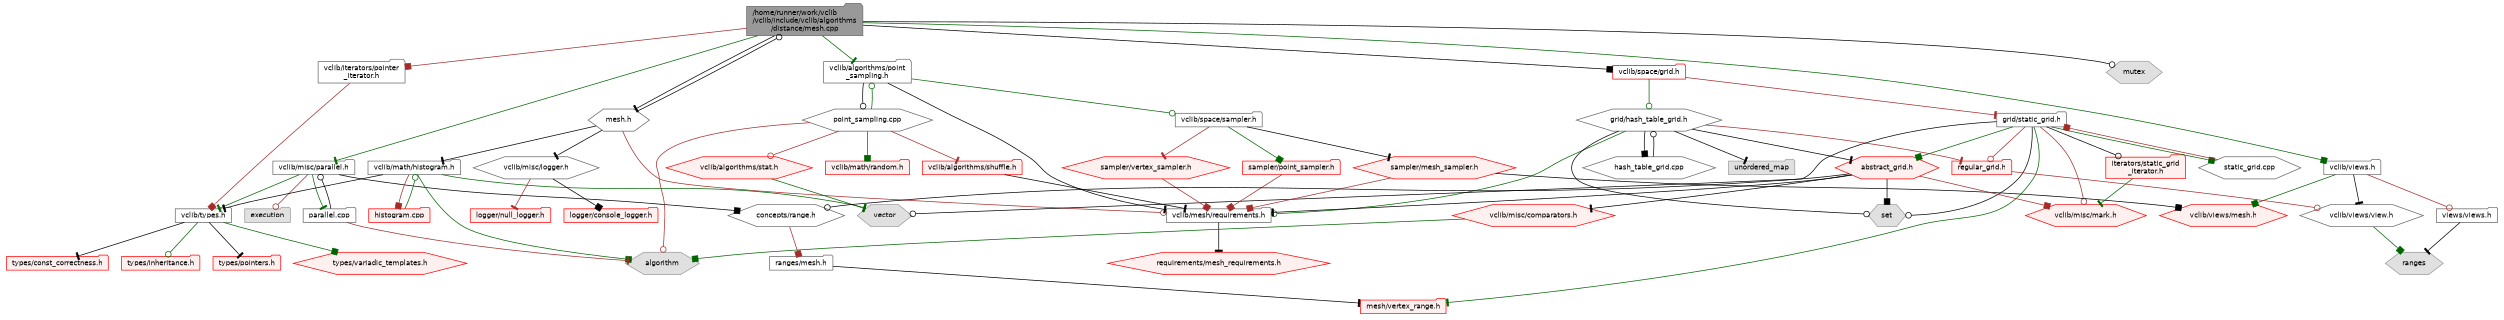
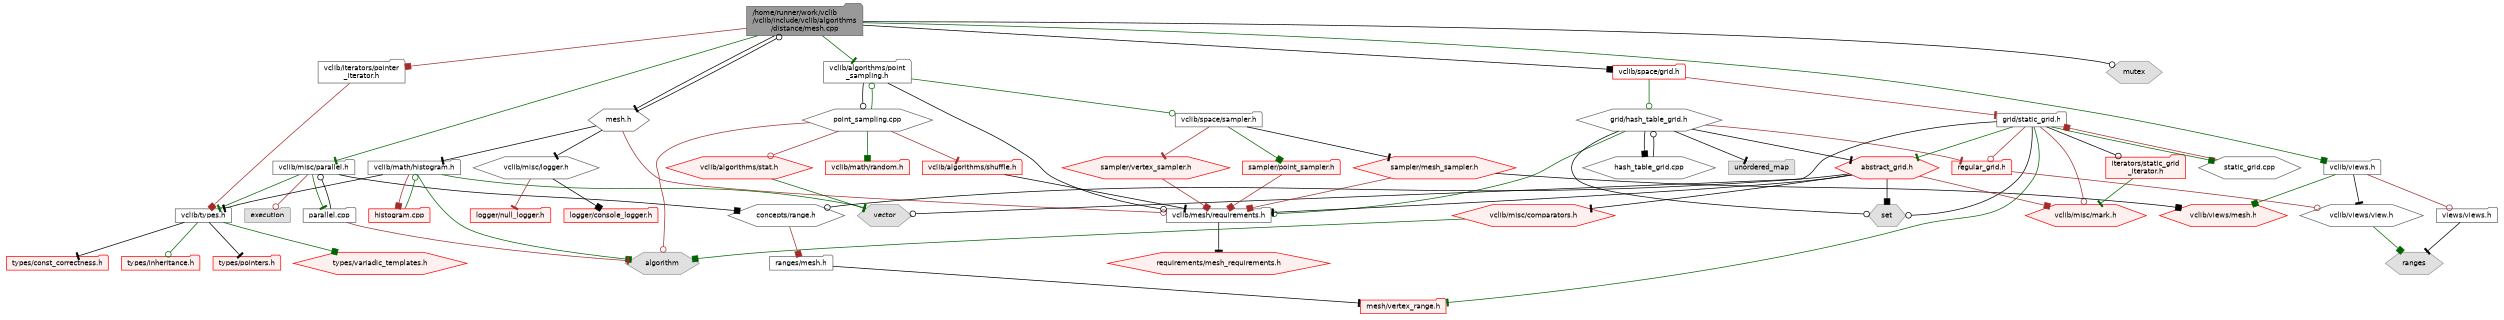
(1968, 141) -> (1966, 142)
(1023, 154) -> (1023, 153)
